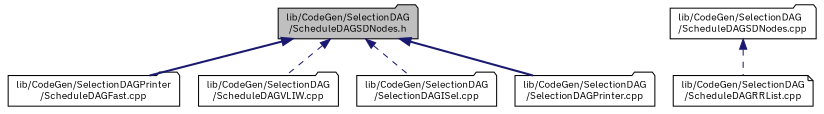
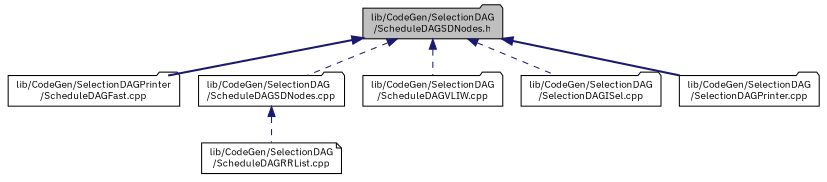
none -> (347, 59)
